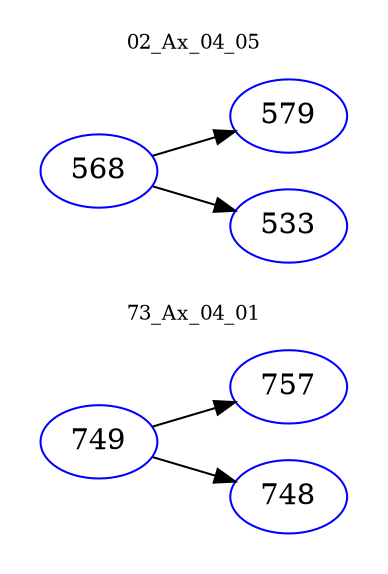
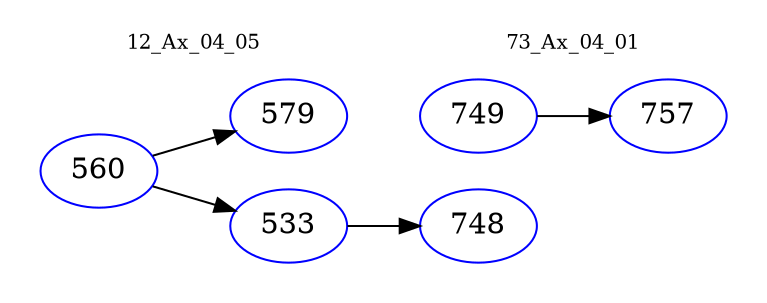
(194, 44) -> (194, 44)
(99, 171) -> (99, 171)
(184, 466) -> (376, 226)
